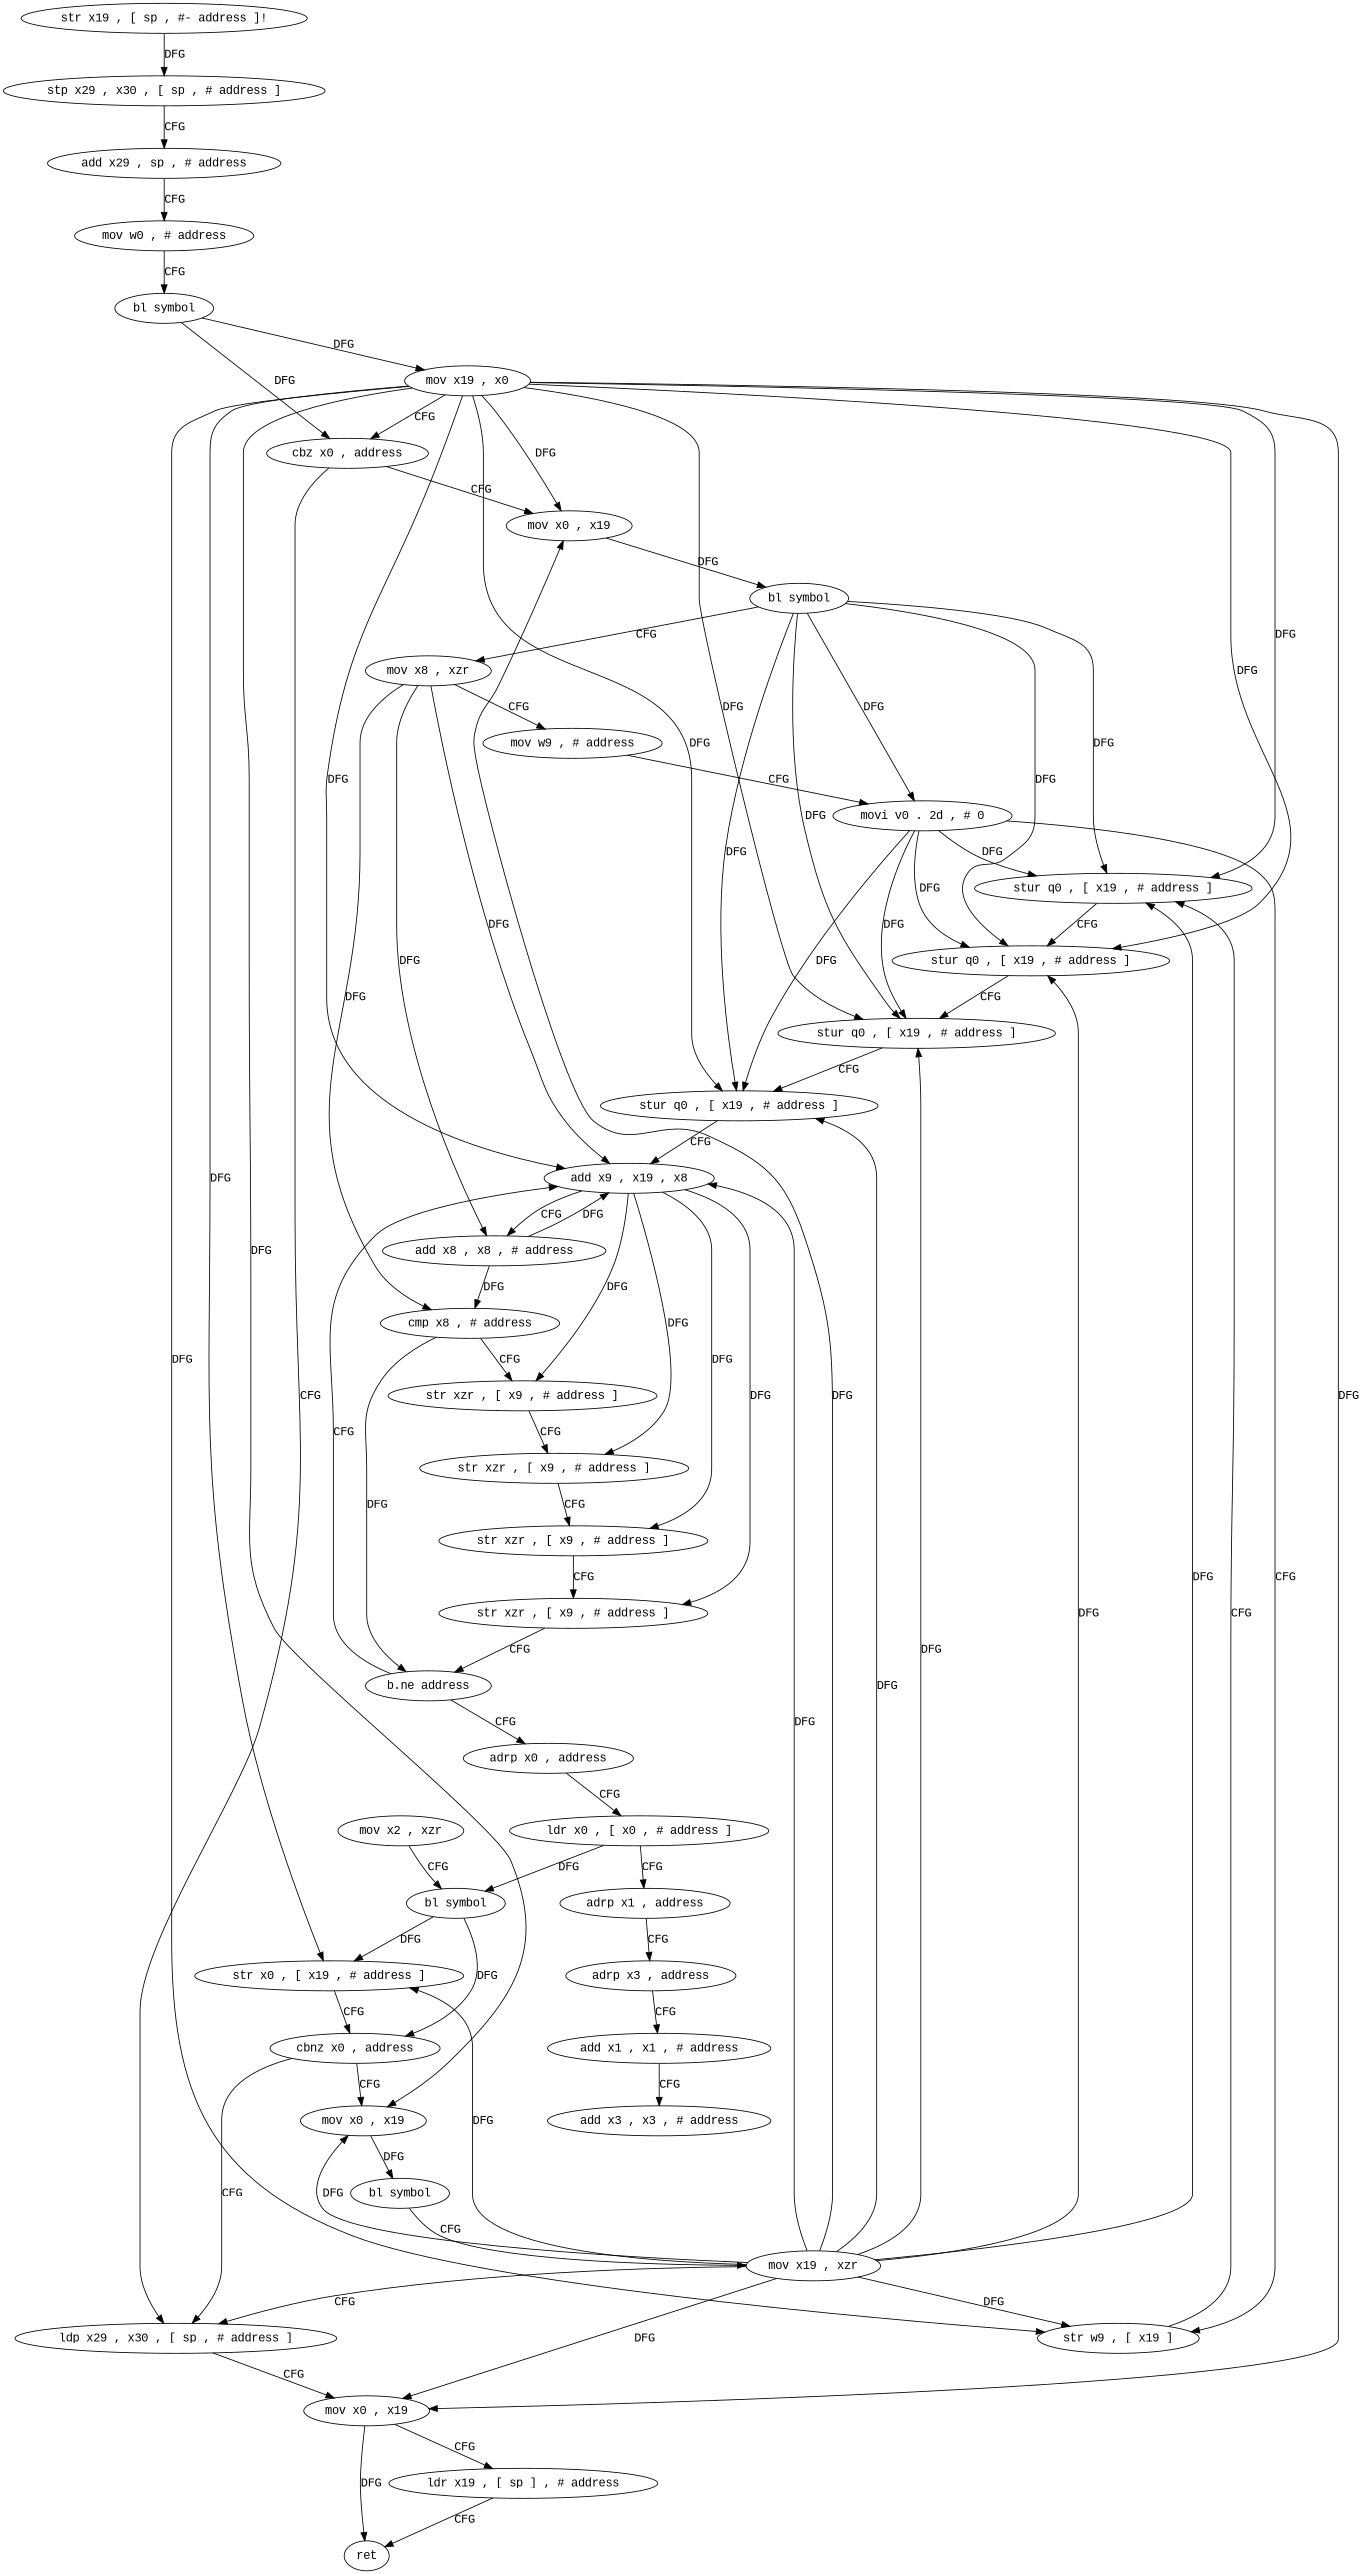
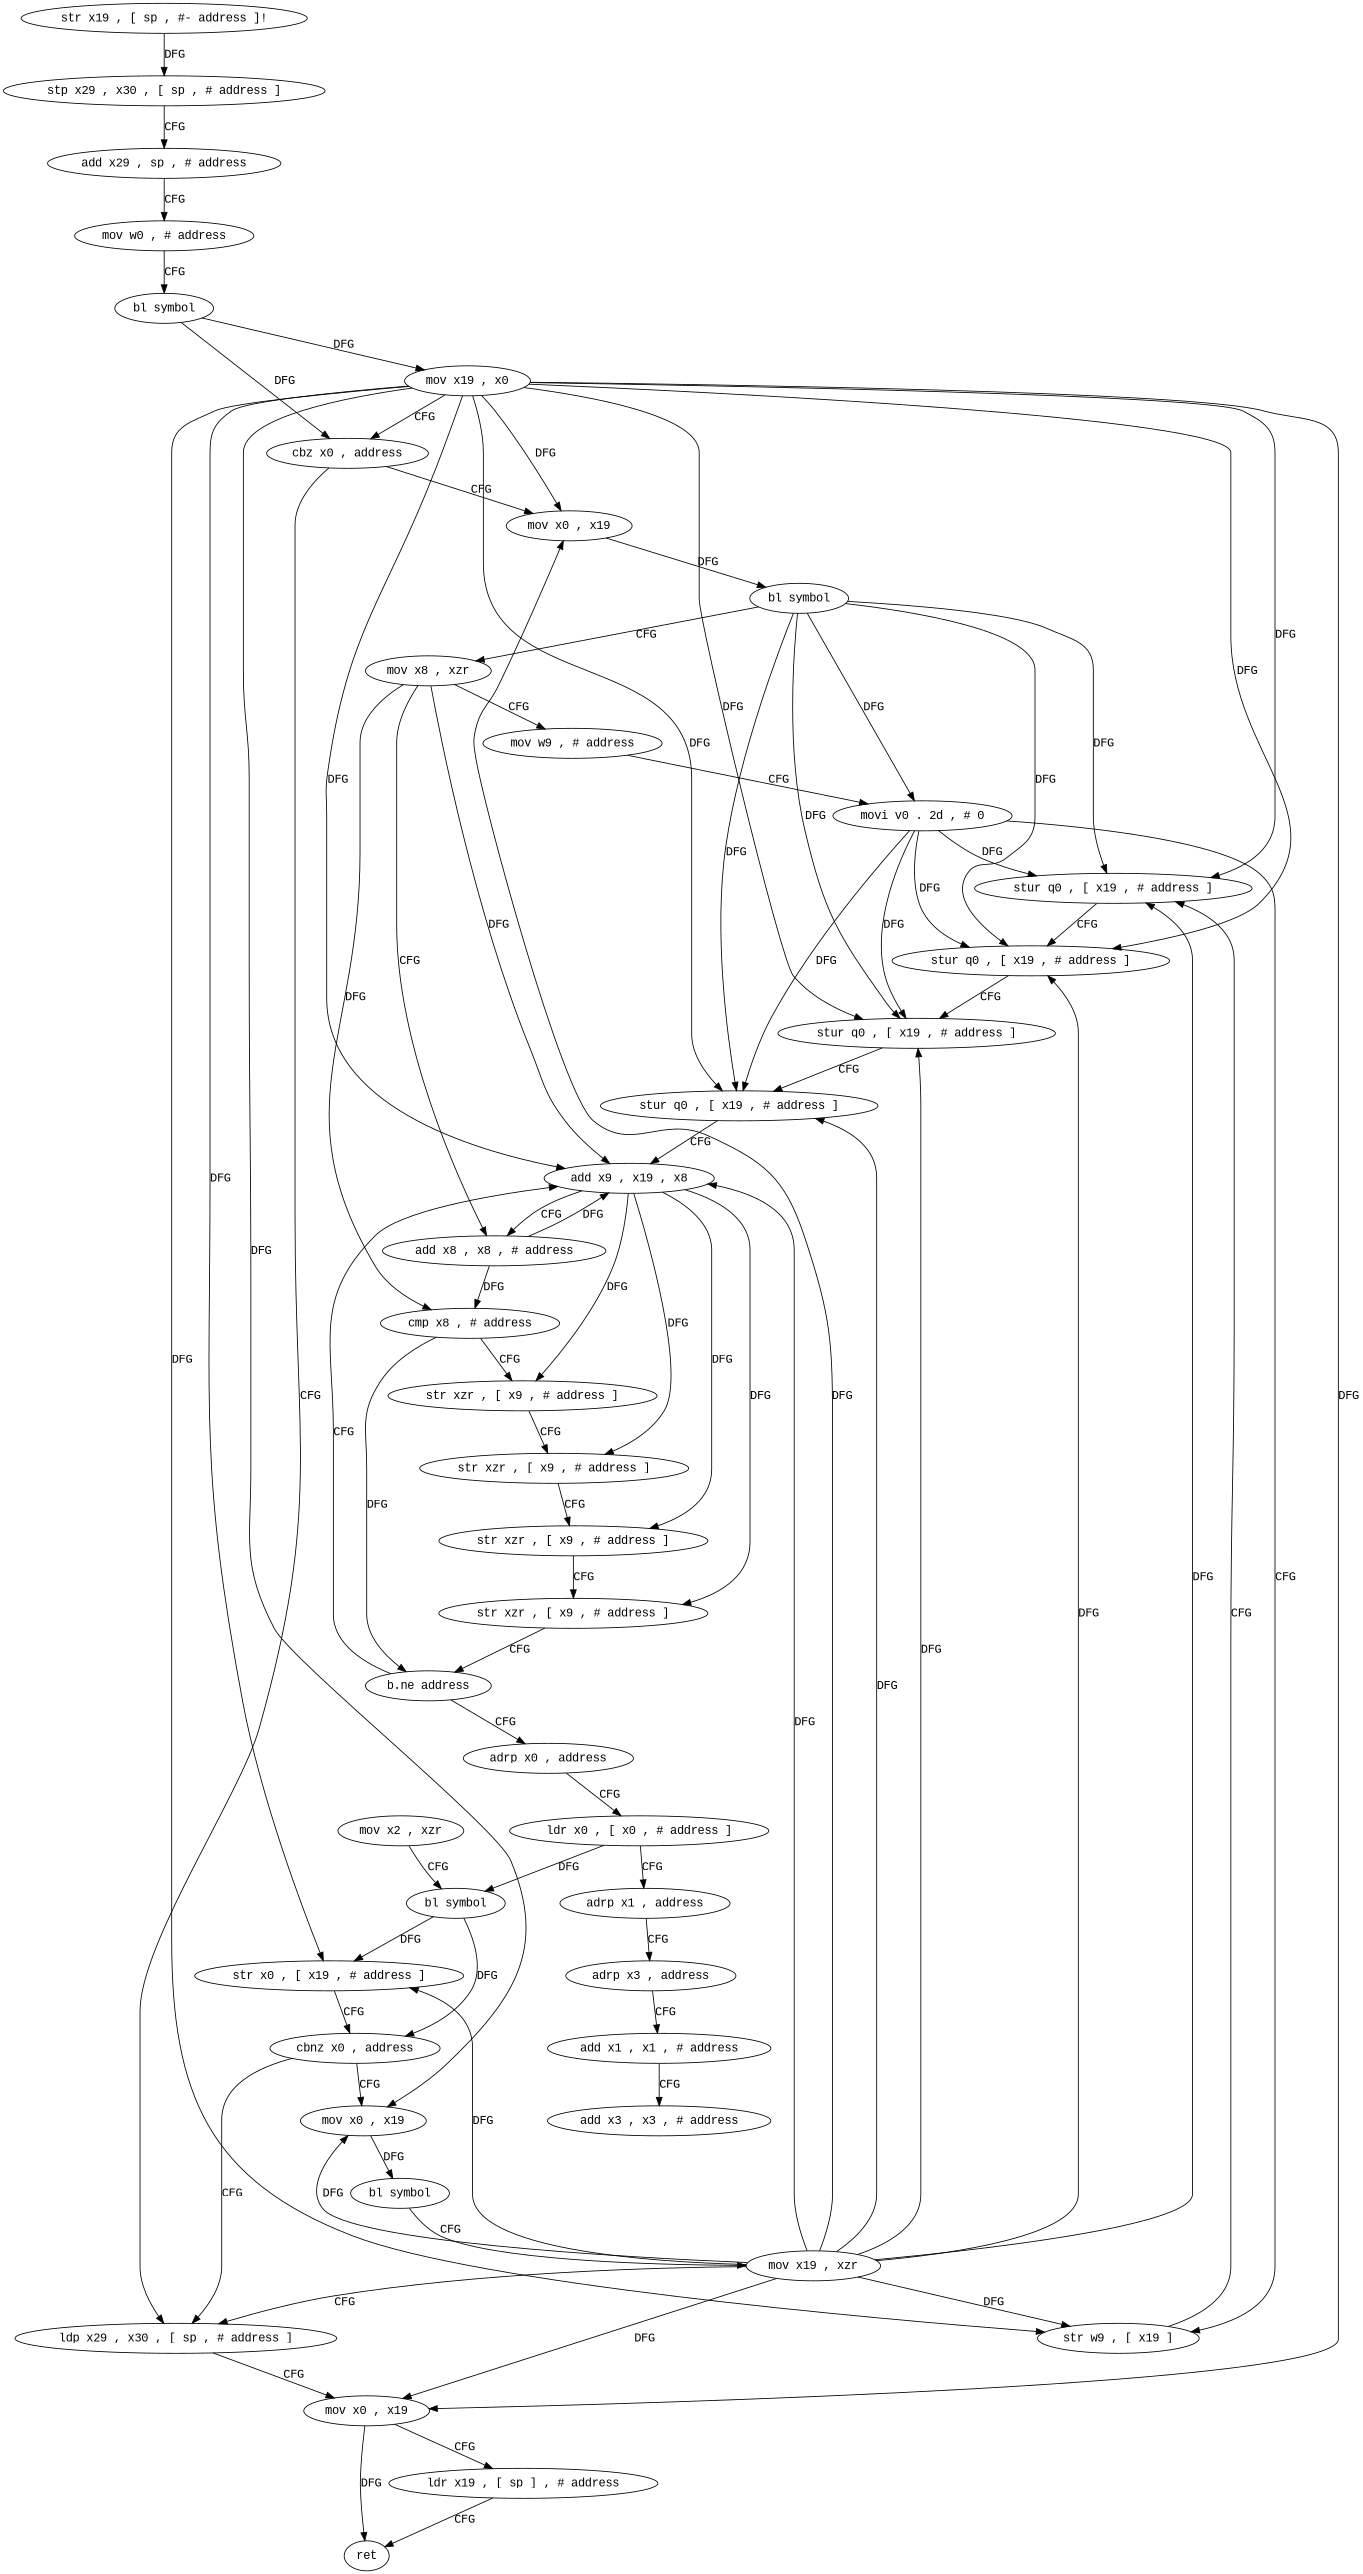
(410, 961) -> (410, 961)
